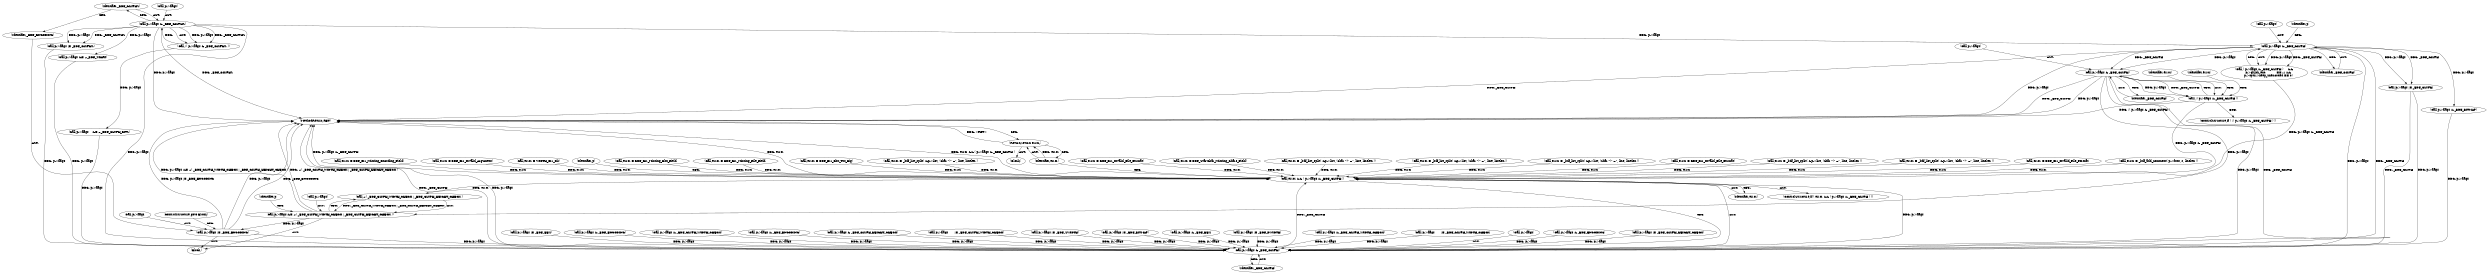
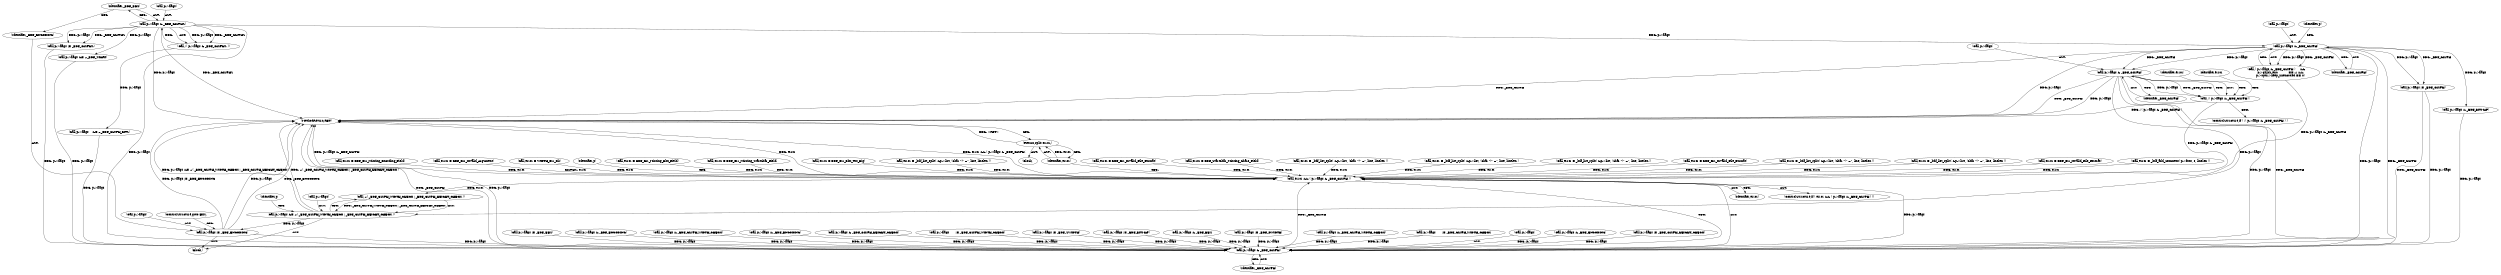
(121, 6) -> (124, 6)
(1025, 143) -> (1037, 143)
(736, 161) -> (742, 161)
(576, 170) -> (575, 170)
(186, 215) -> (186, 215)
